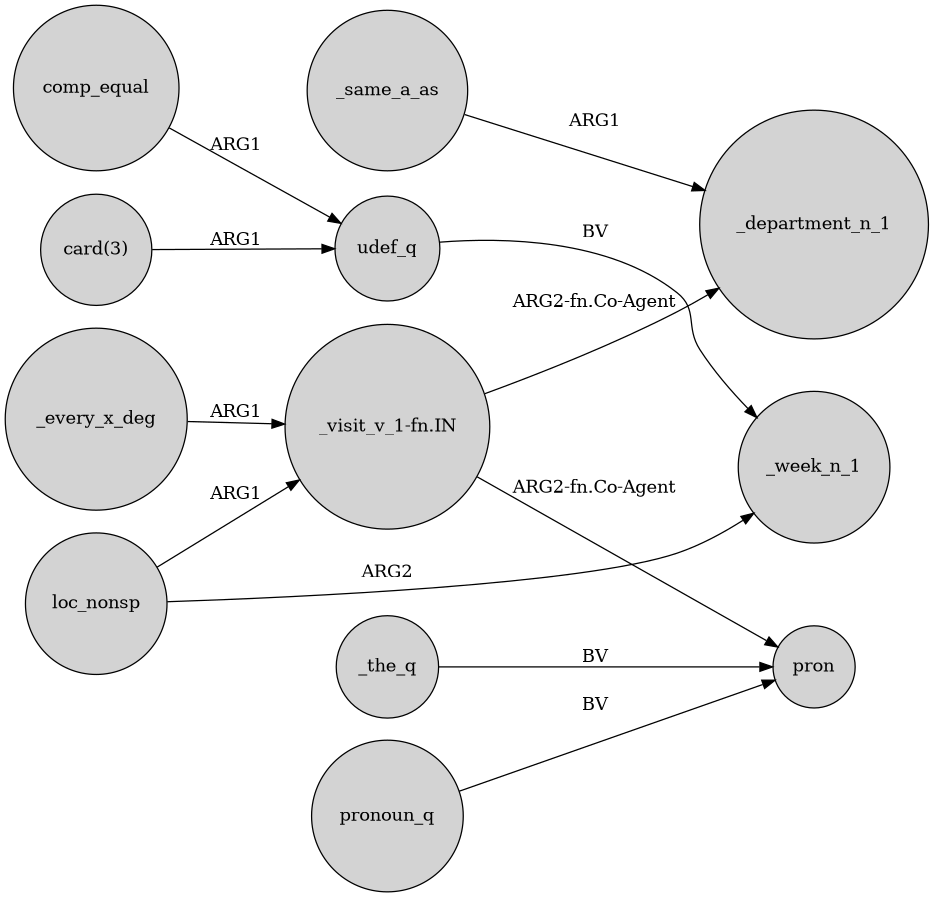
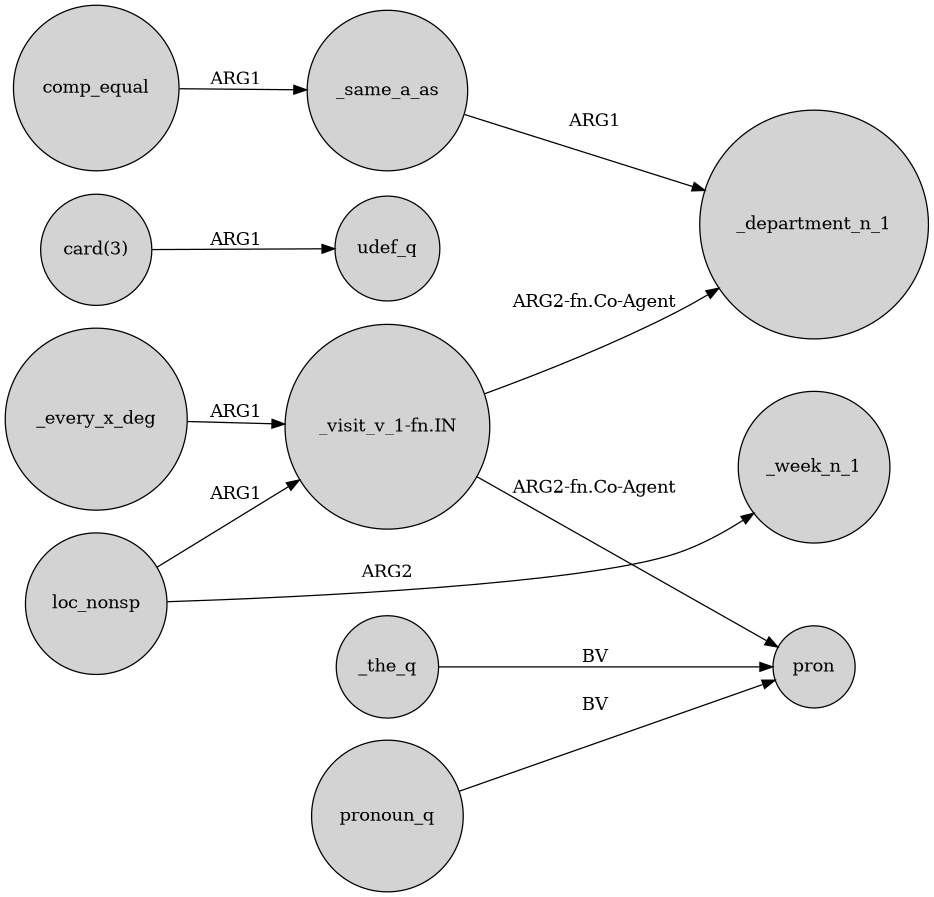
(249, 173) -> (237, 89)
(630, 266) -> none
